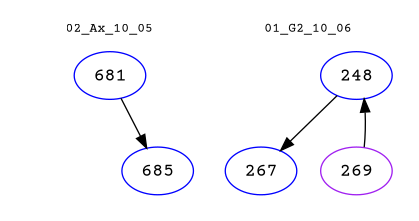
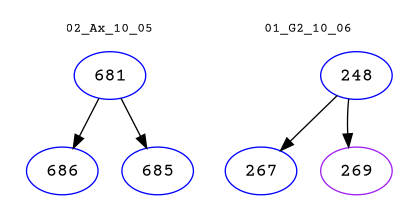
(365, 130) -> (348, 116)
none -> (62, 171)
